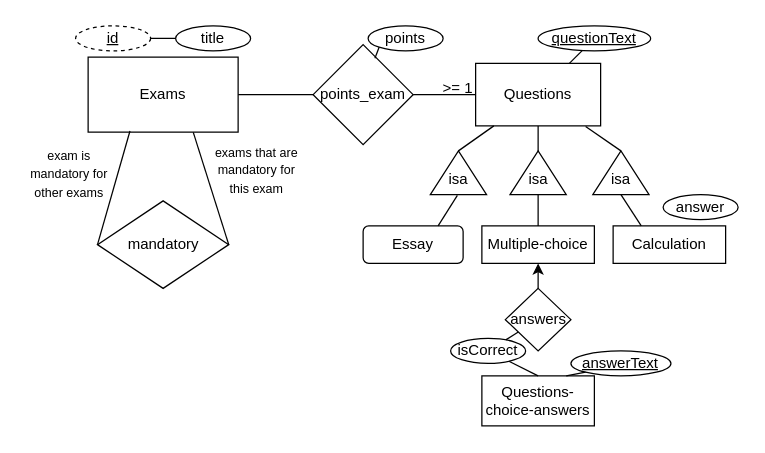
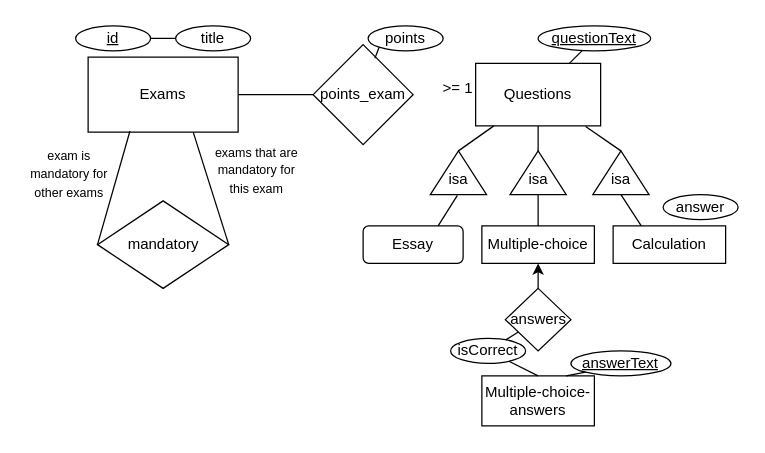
(113, 38) -> (113, 38)
(444, 94) -> none
(538, 401) -> (538, 401)
